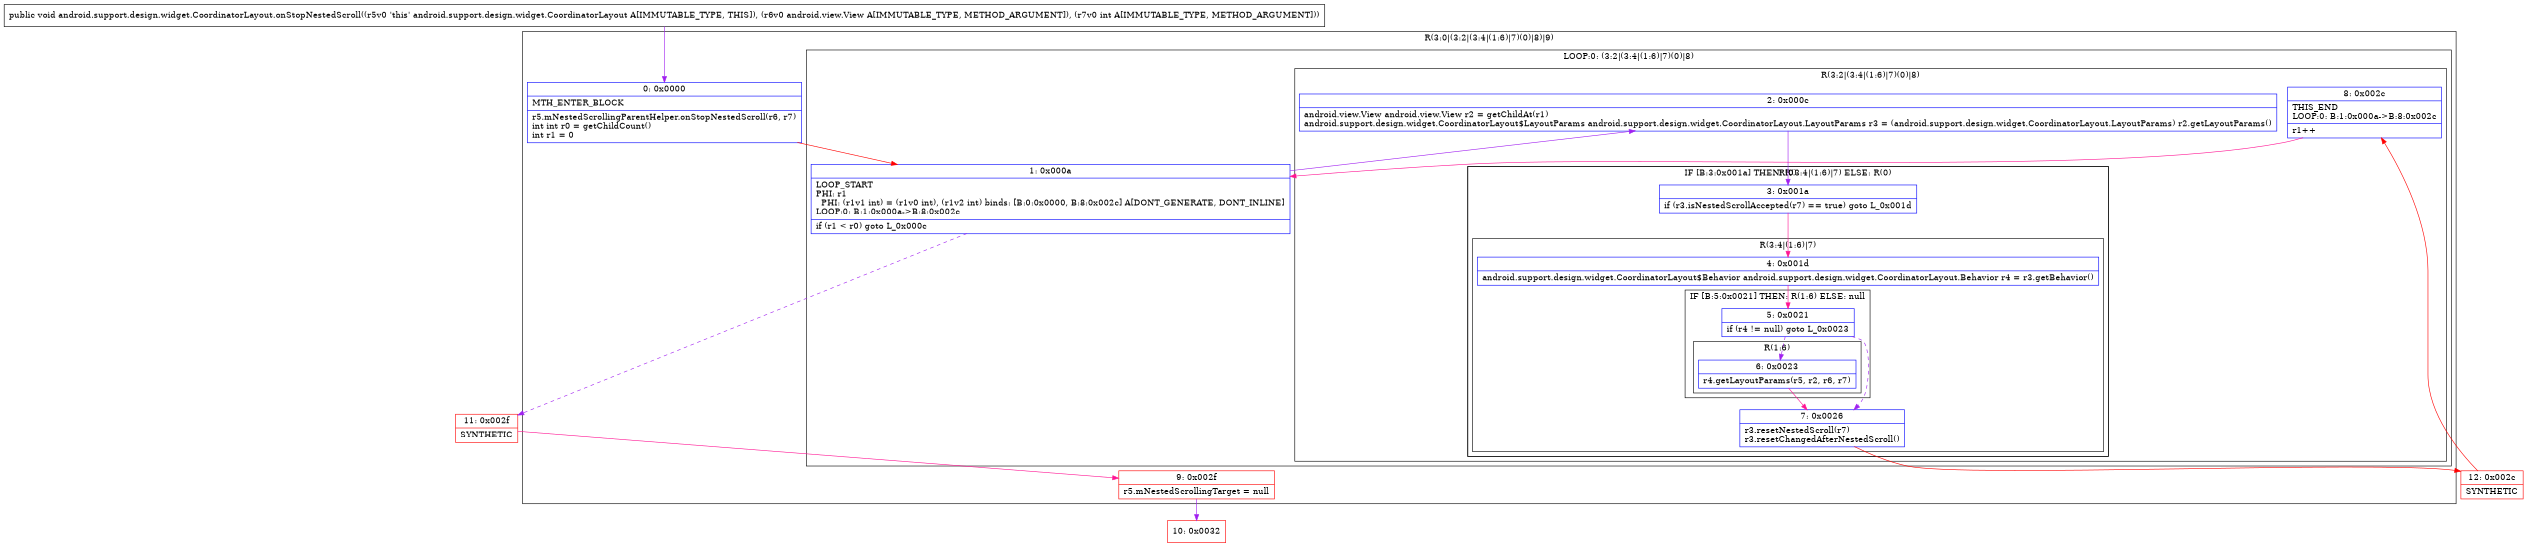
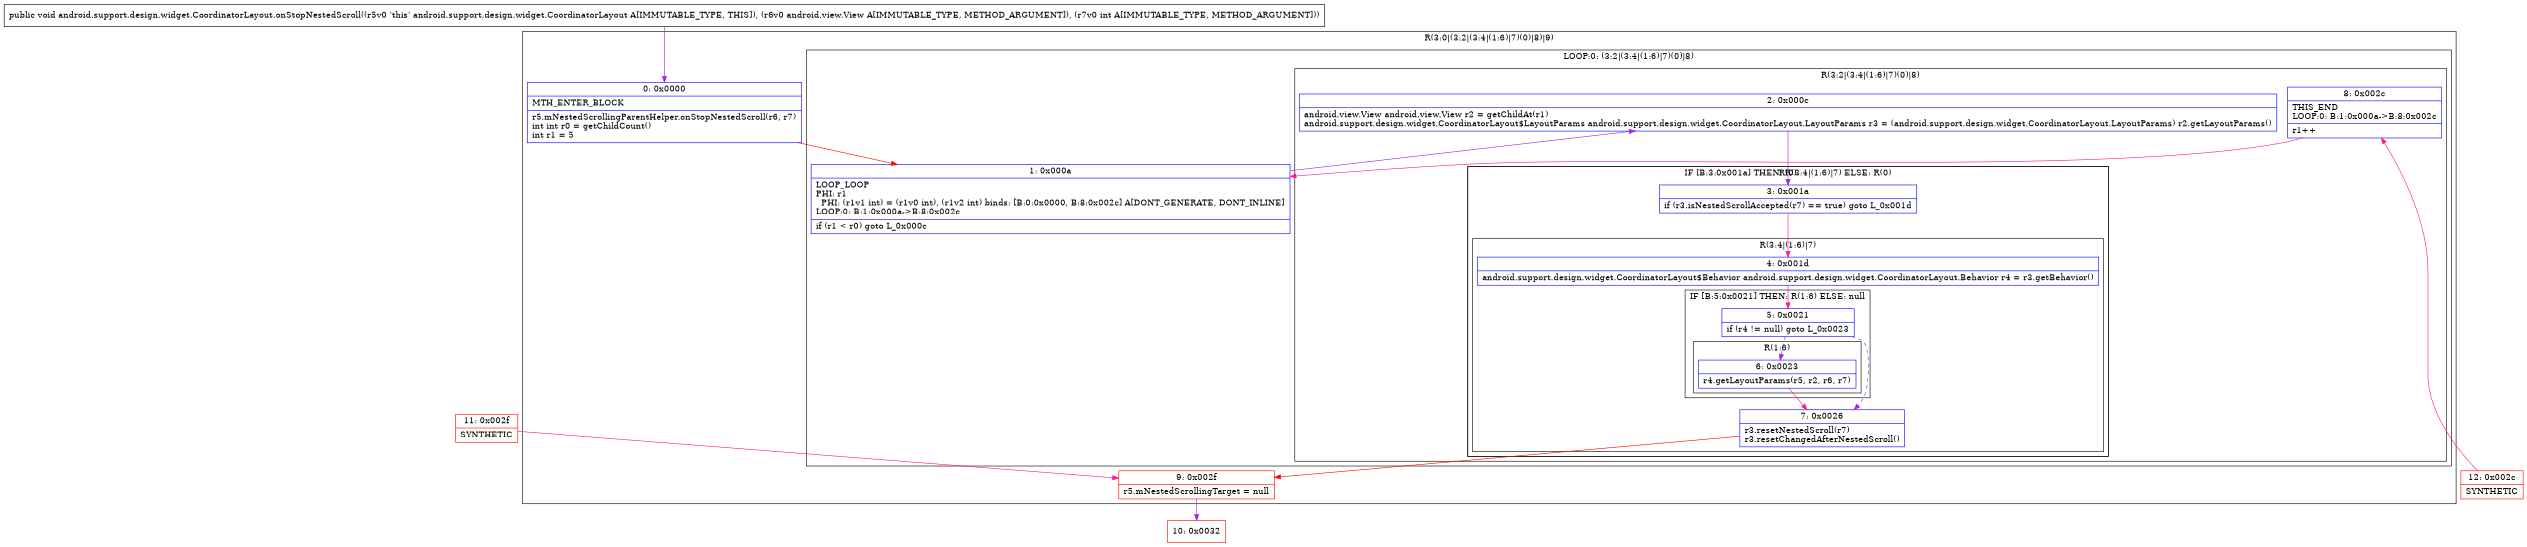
(553, 135) -> (553, 135)
(845, 185) -> (843, 185)
(2428, 310) -> (2428, 310)
(745, 323) -> none
(2122, 470) -> (1613, 447)
